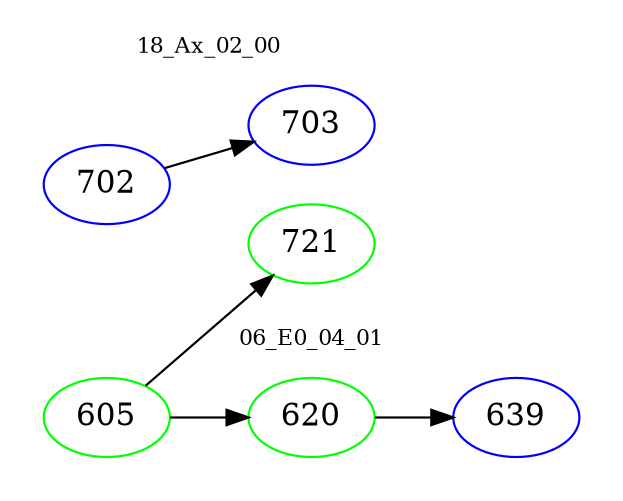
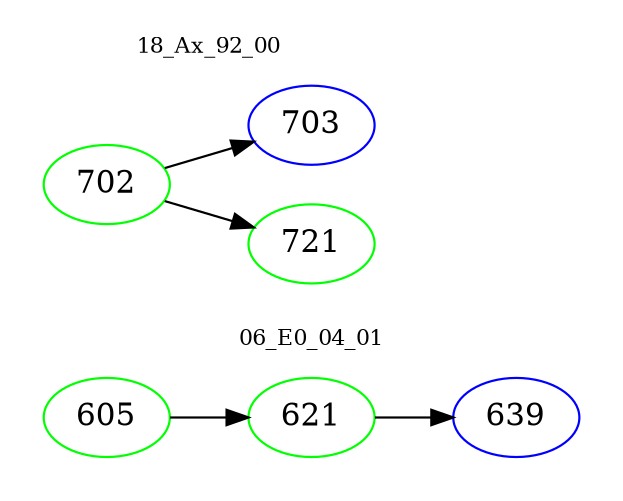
(209, 47) -> (209, 47)
(107, 185) -> (107, 185)
(201, 338) -> (198, 211)
(312, 417) -> (312, 417)
